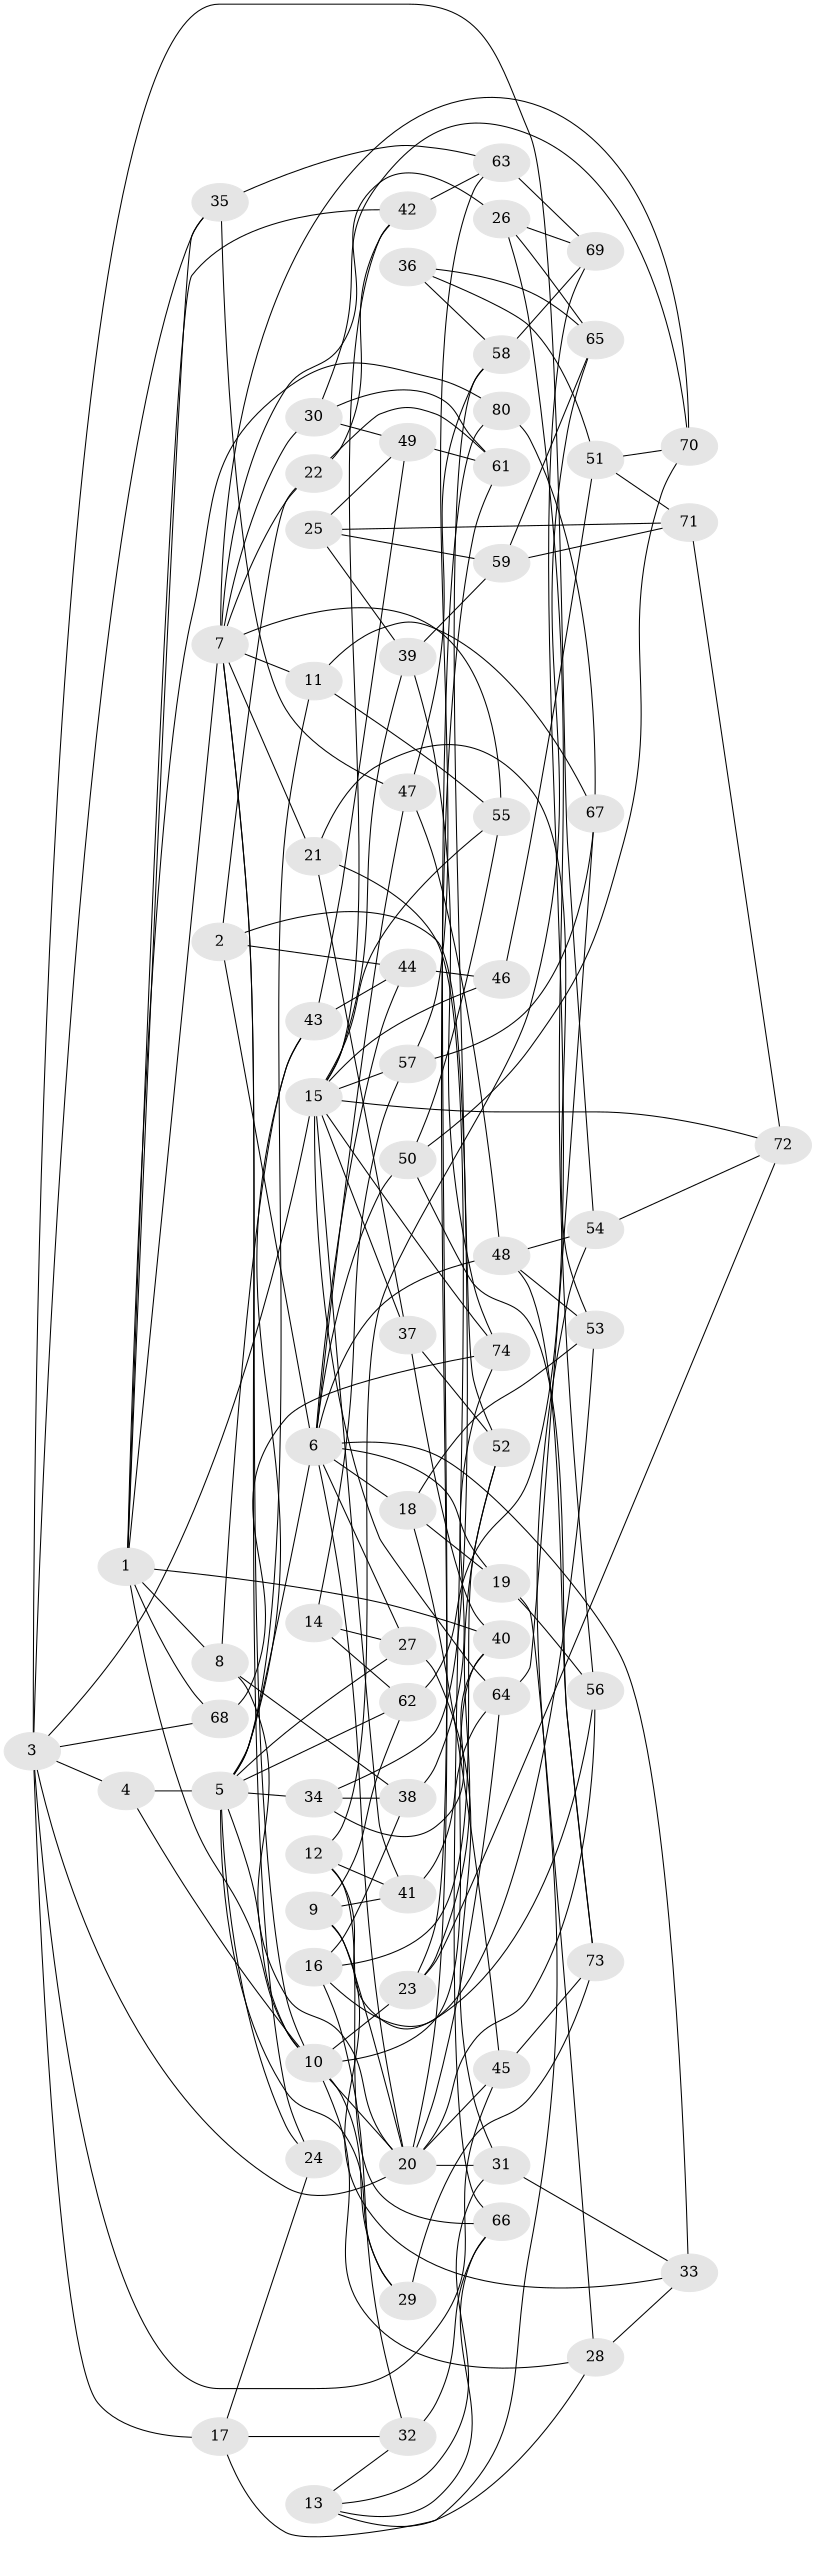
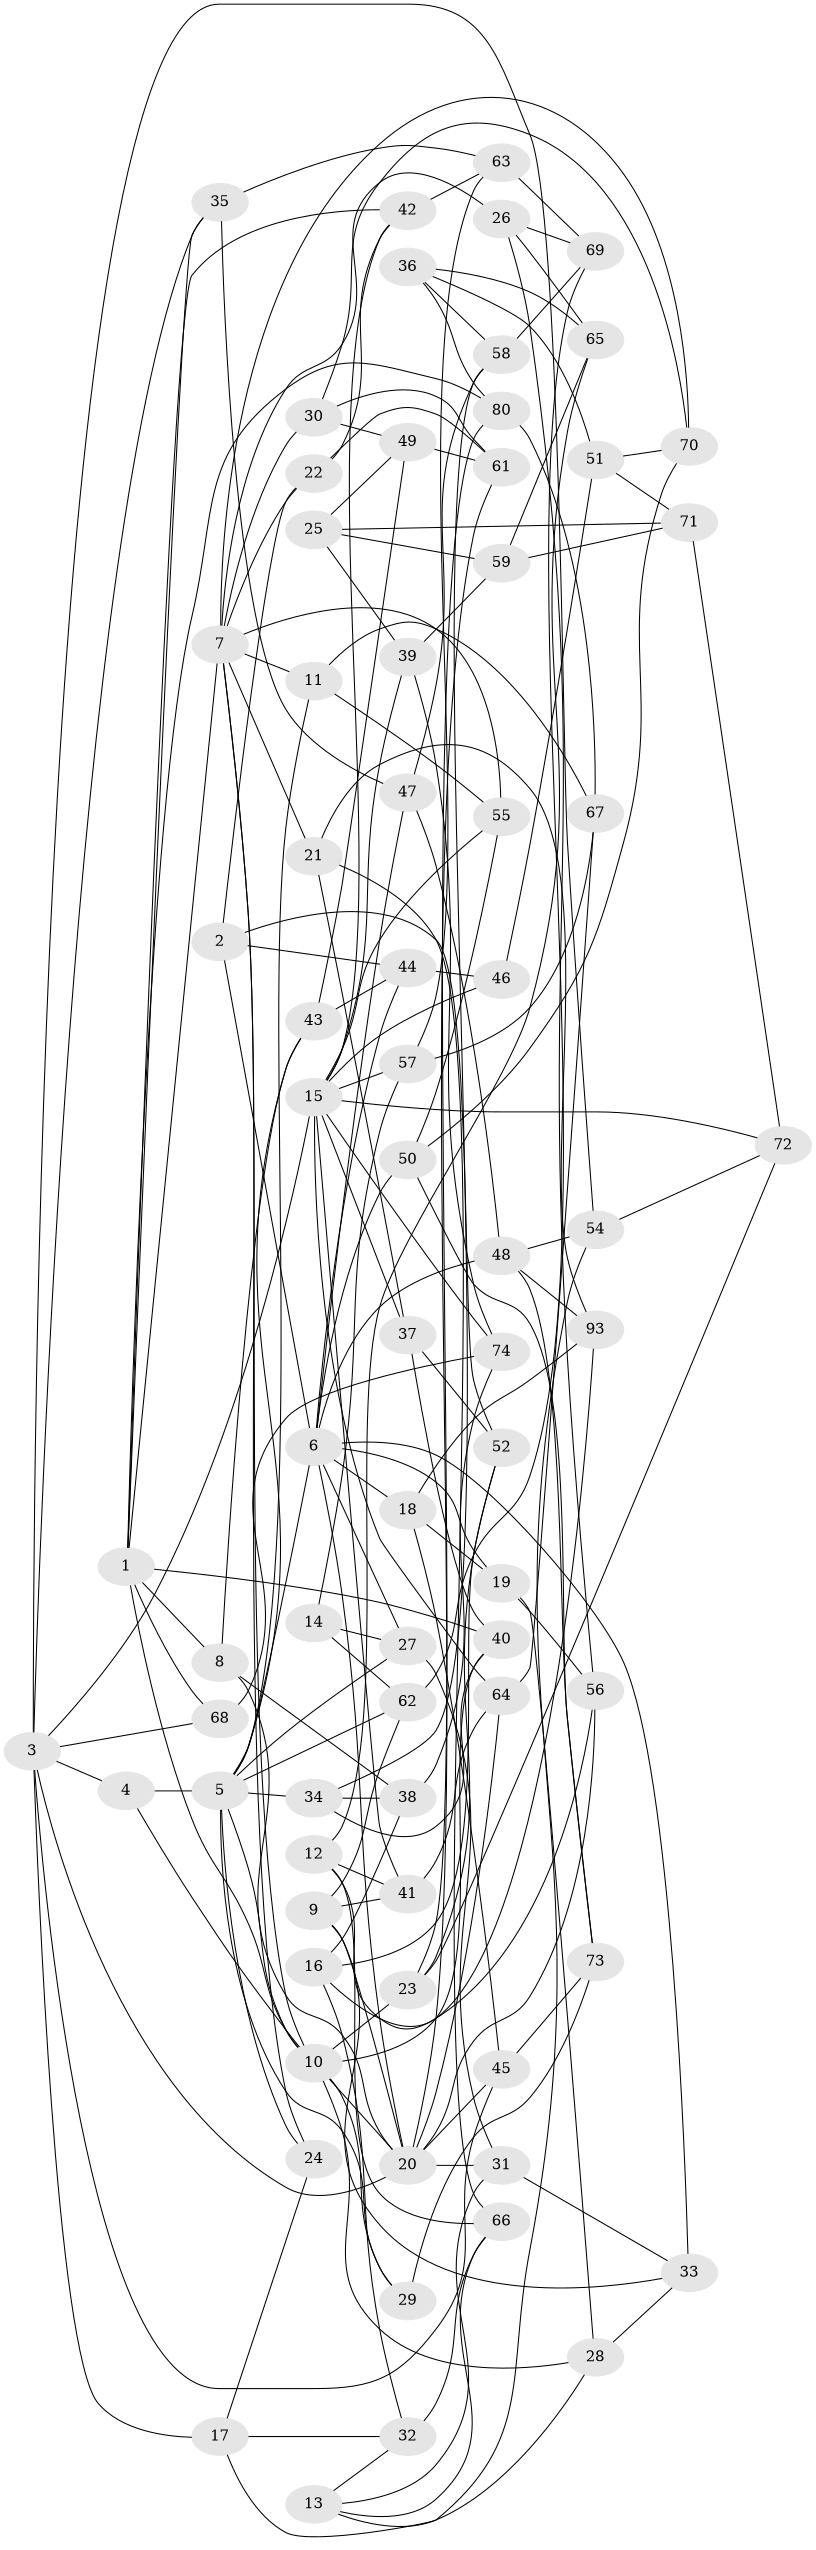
none -> (454, 340)
(596, 1330) -> (596, 1330)
